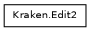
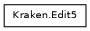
(45, 16) -> (45, 16)
